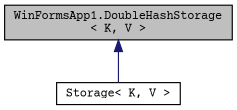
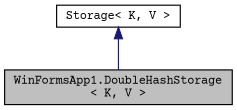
(118, 67) -> (118, 54)
